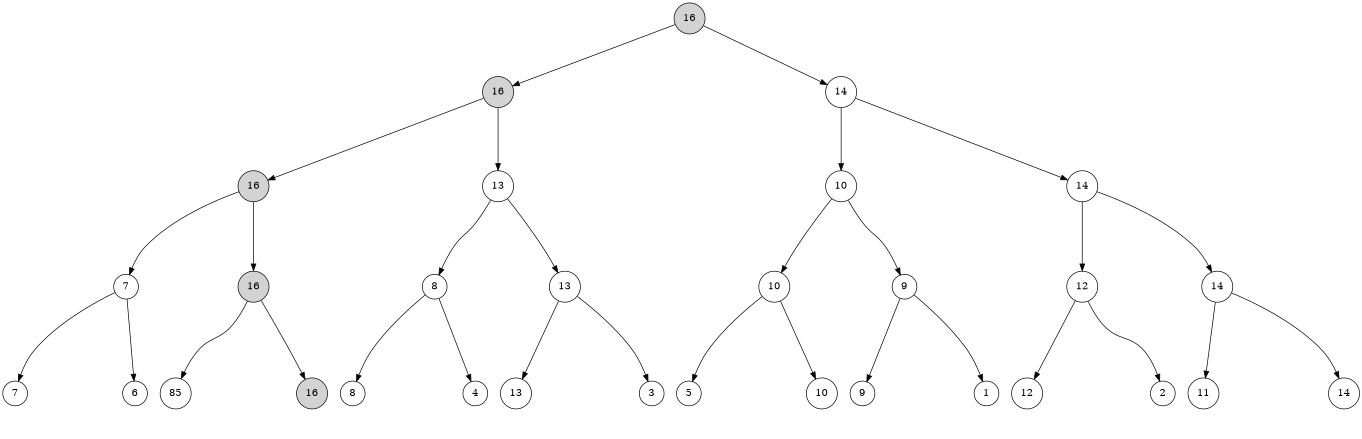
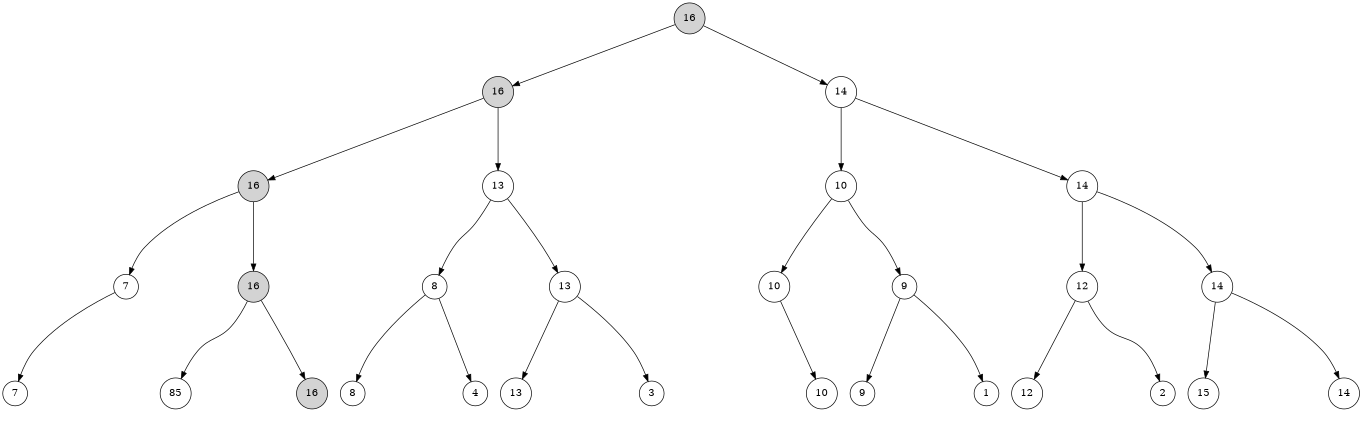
(135, 393) -> none
(689, 393) -> none
(1203, 393) -> (1203, 393)
